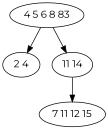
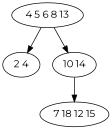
(47, 15) -> (48, 15)
(72, 65) -> (74, 65)
(72, 114) -> (74, 114)
